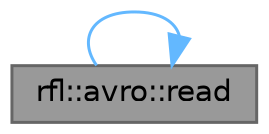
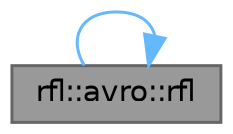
(134, 94) -> (116, 94)
